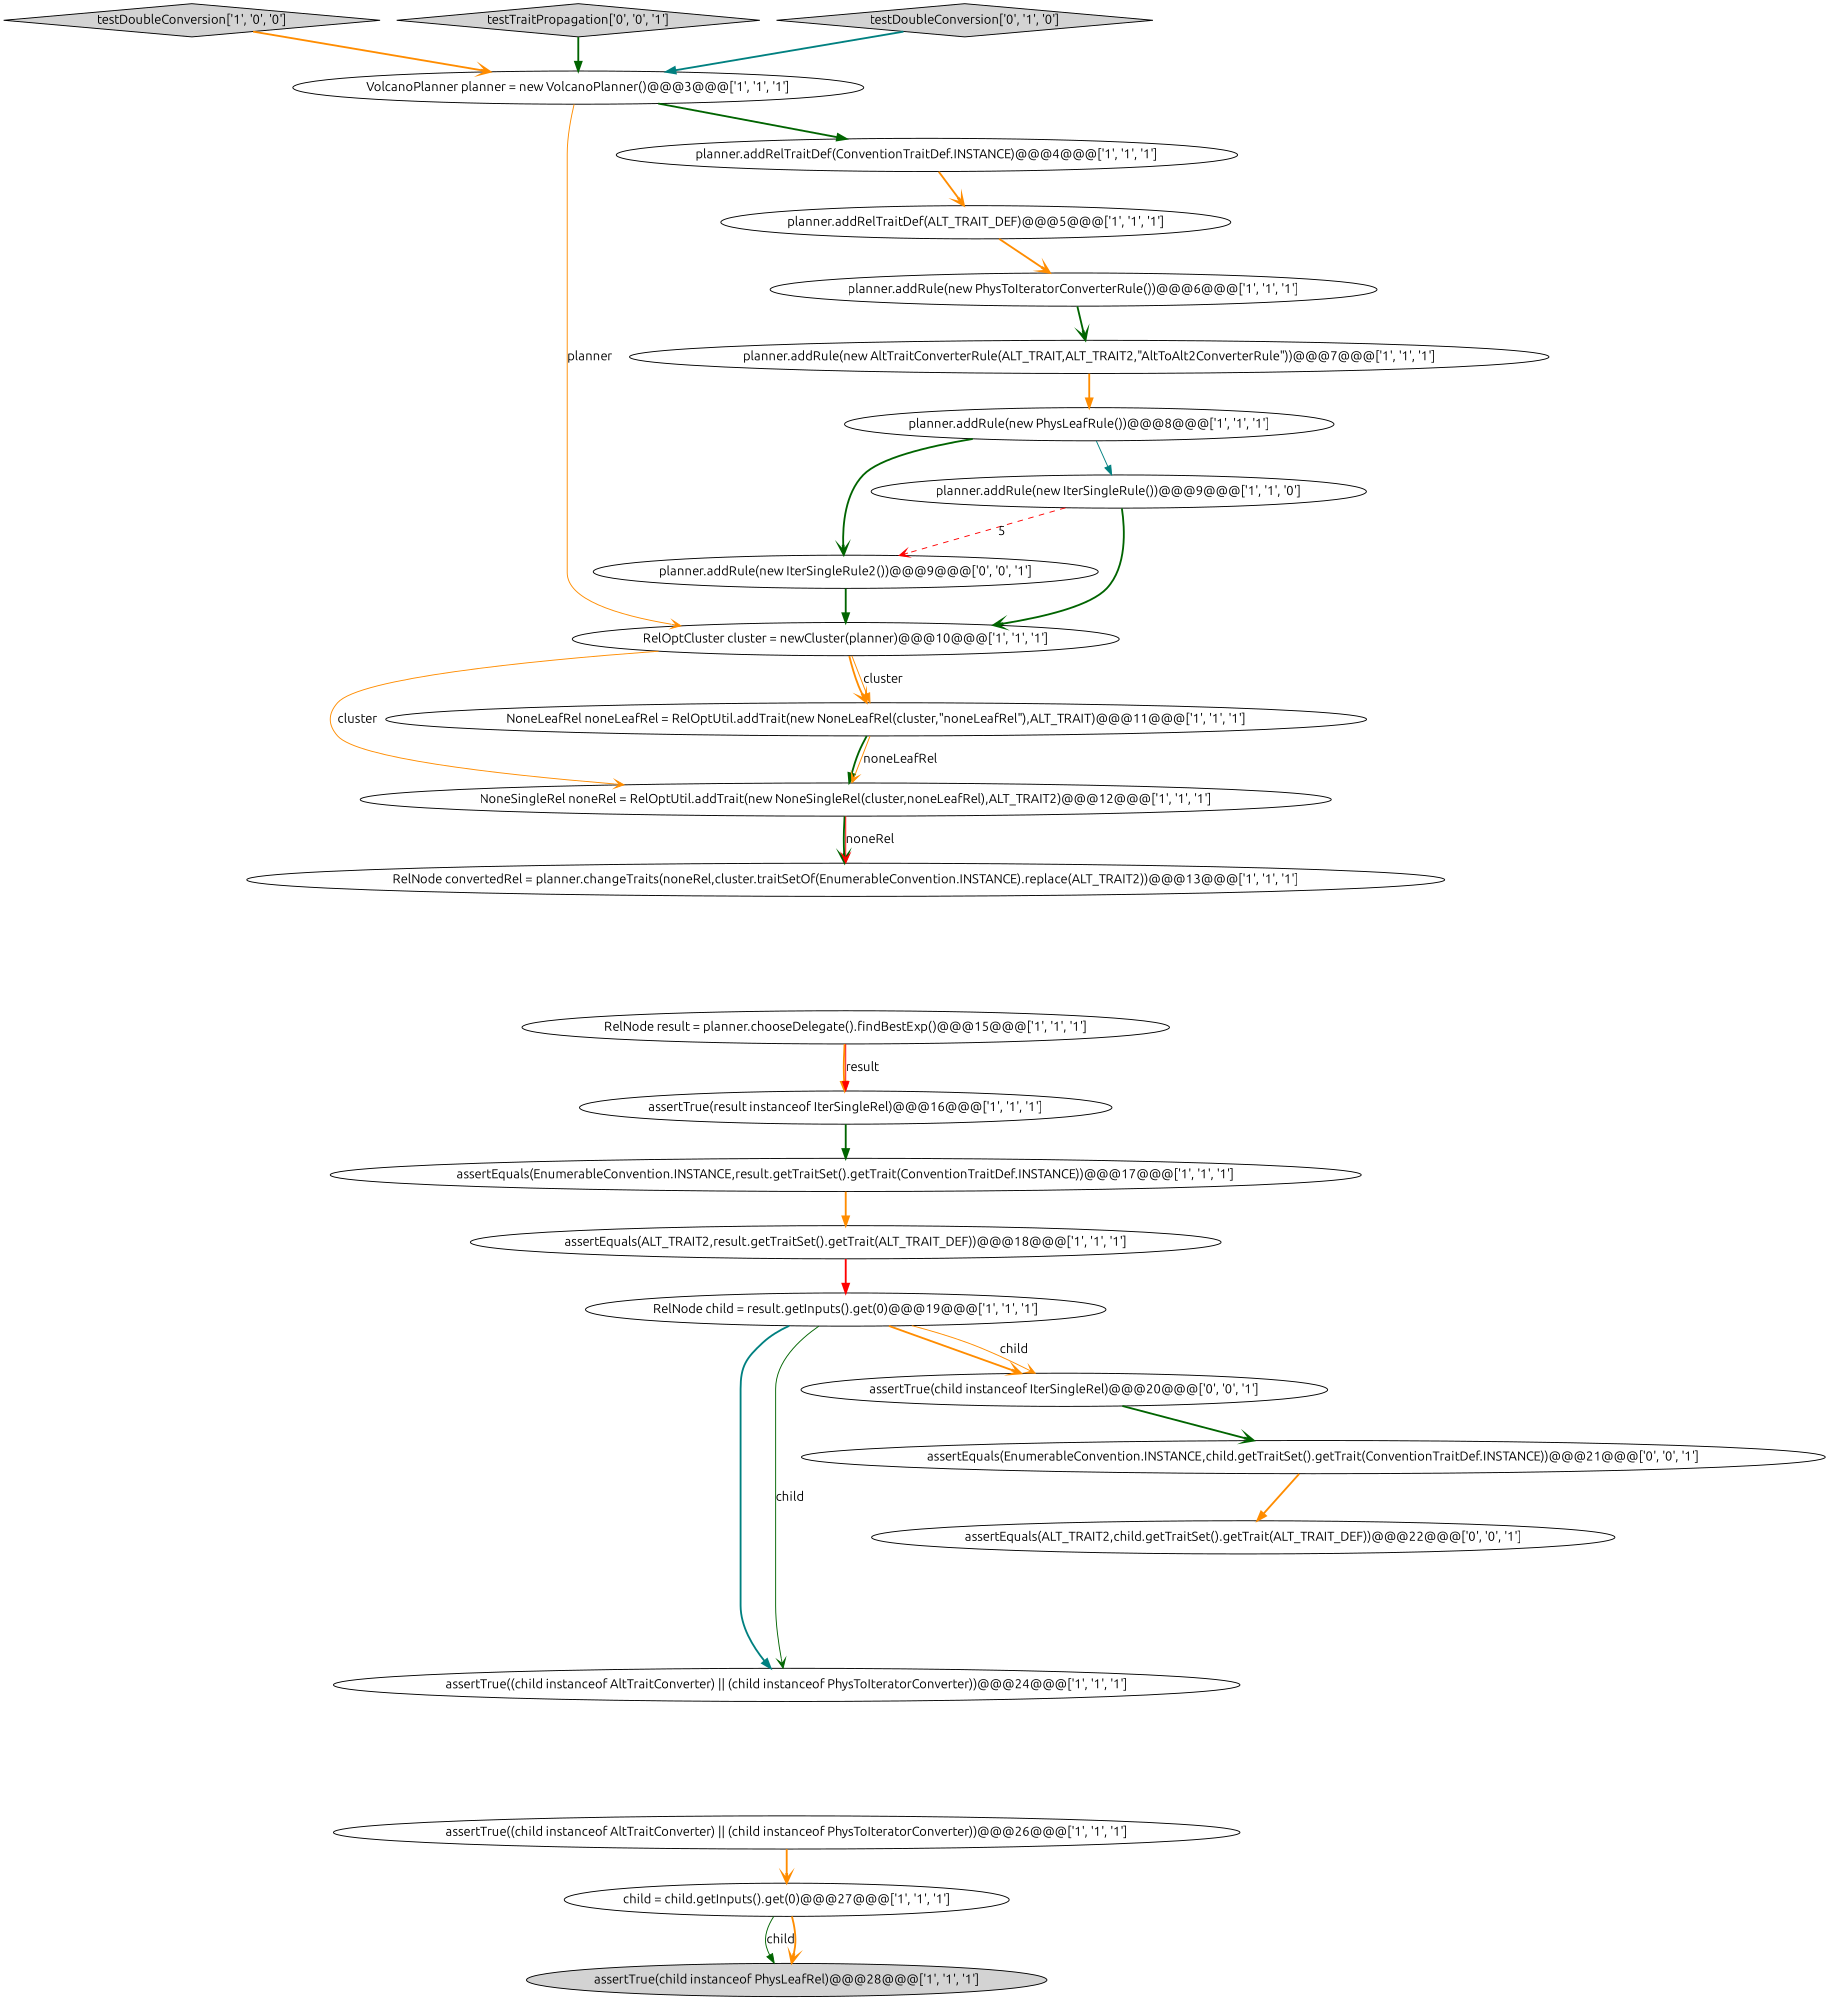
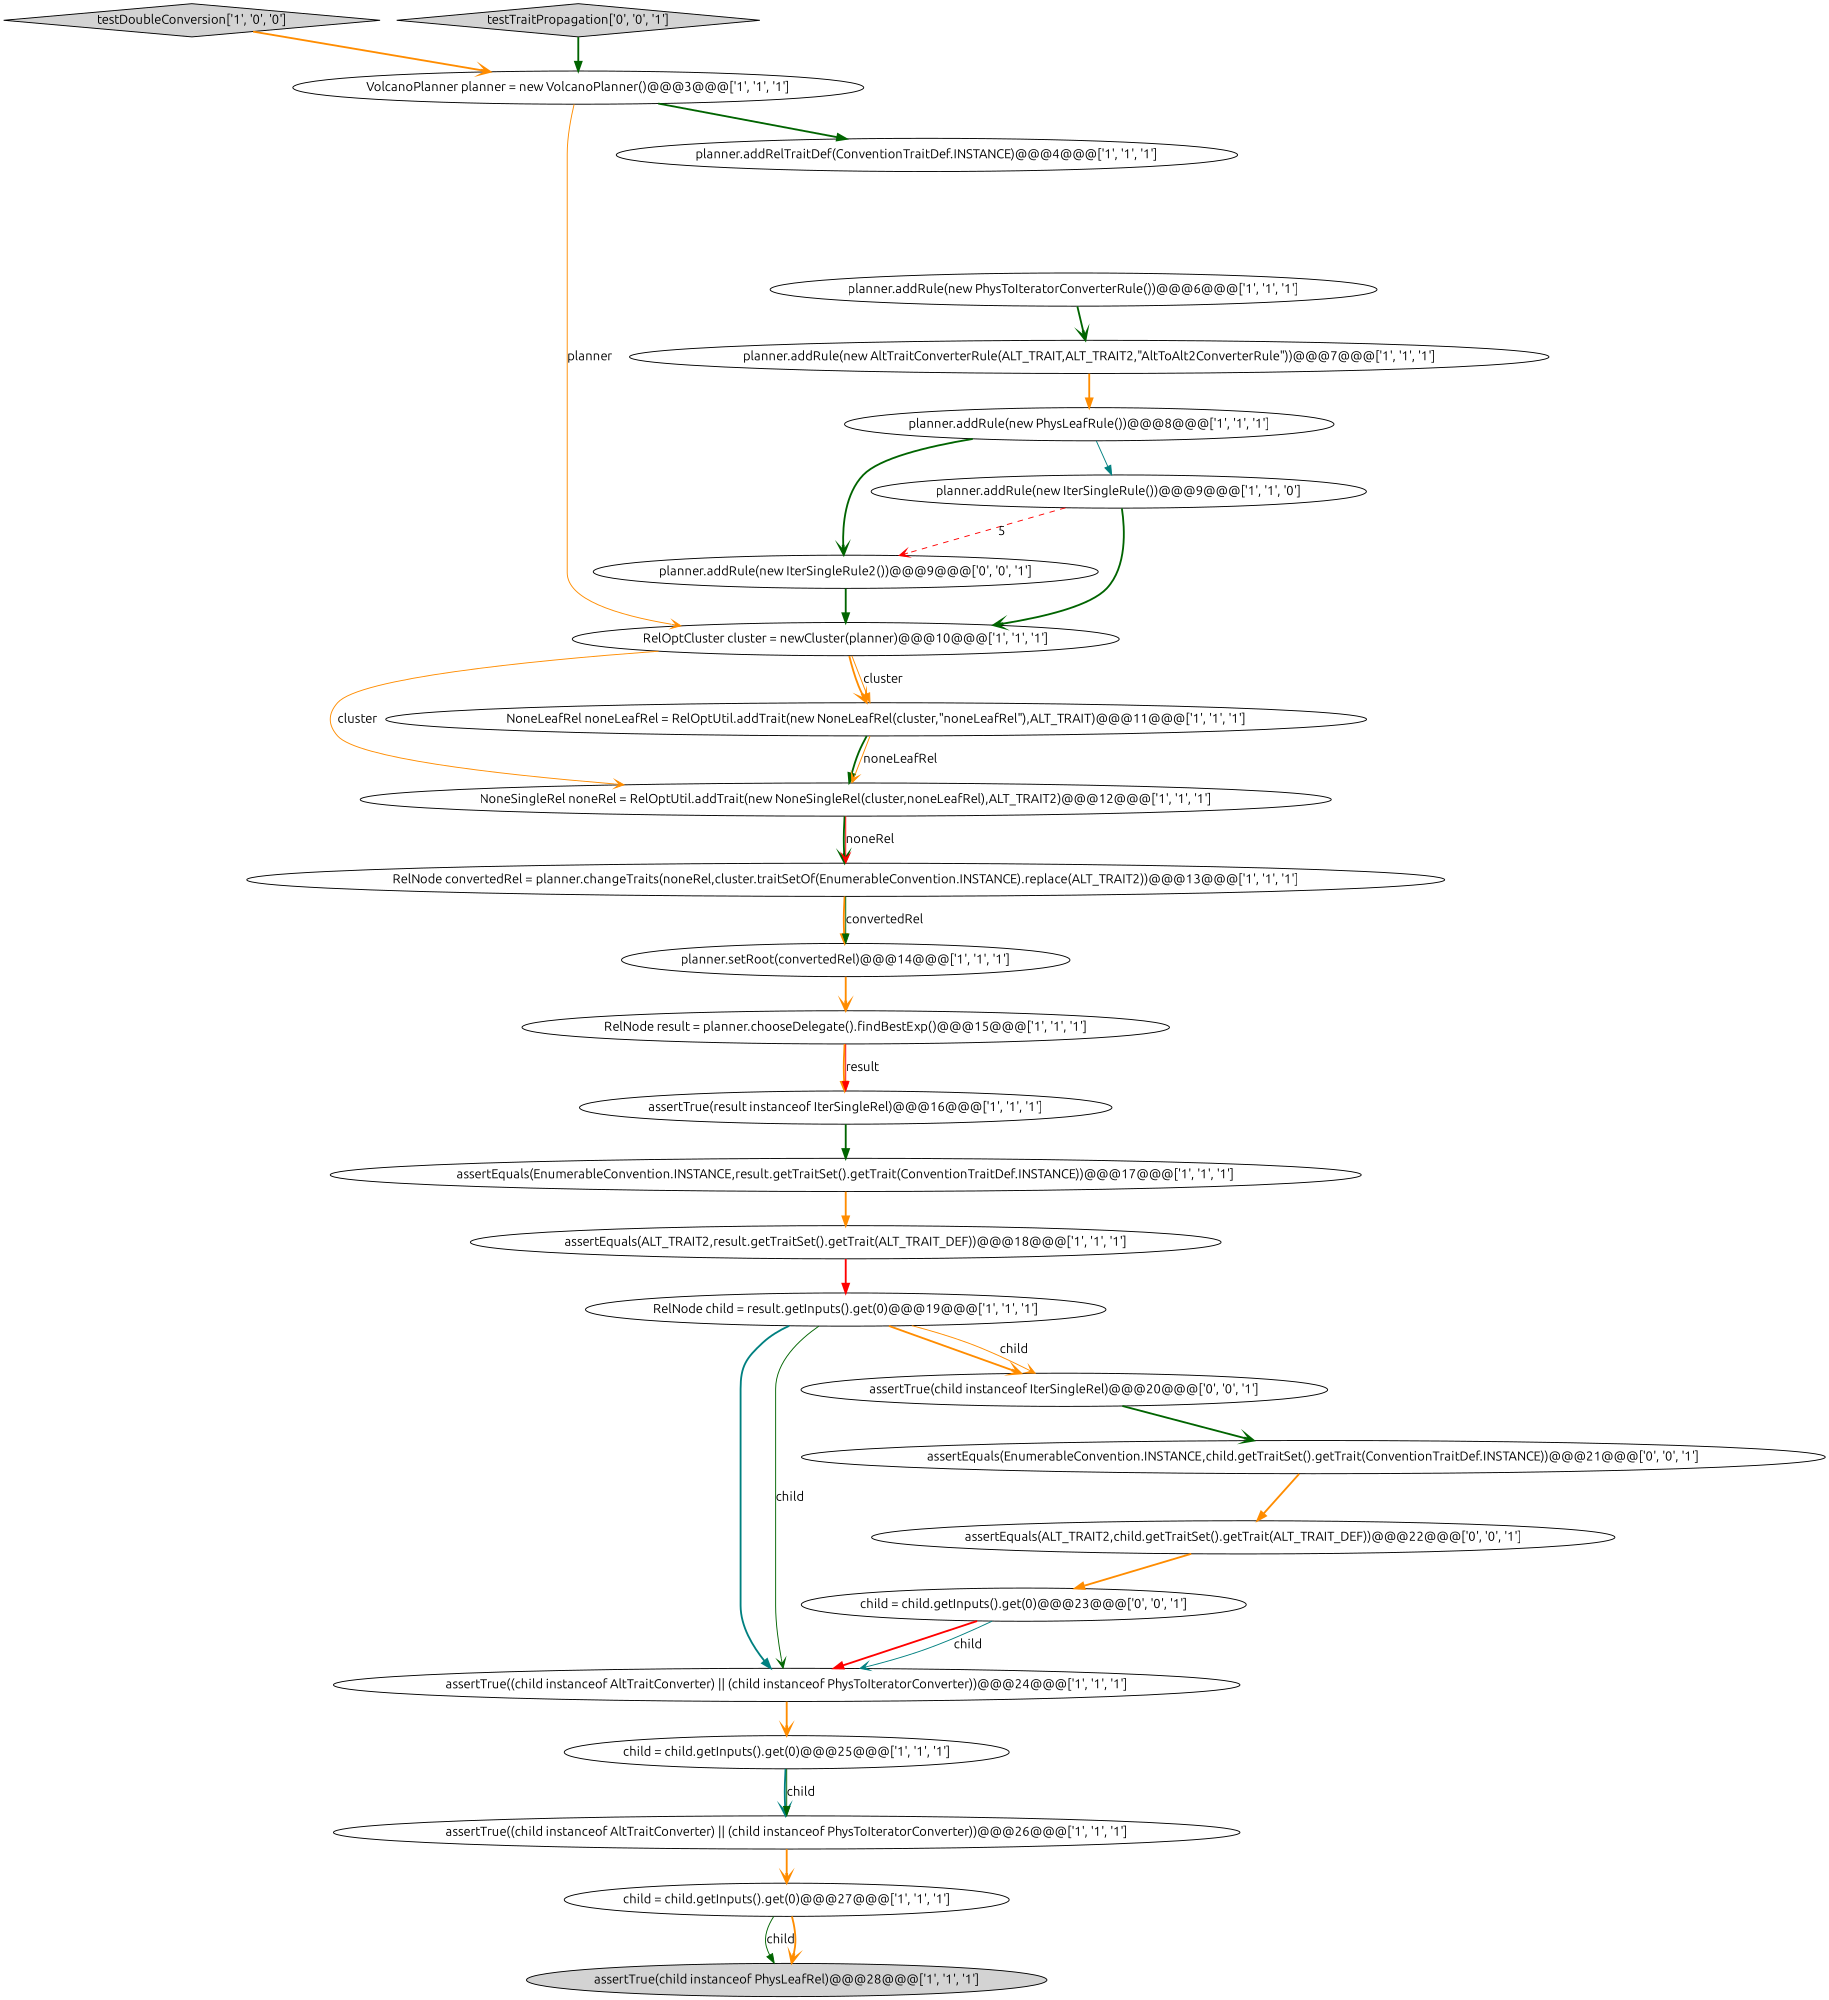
(965, 20) -> none
(976, 222) -> none
none -> (846, 960)
none -> (1024, 1605)
none -> (787, 1752)
